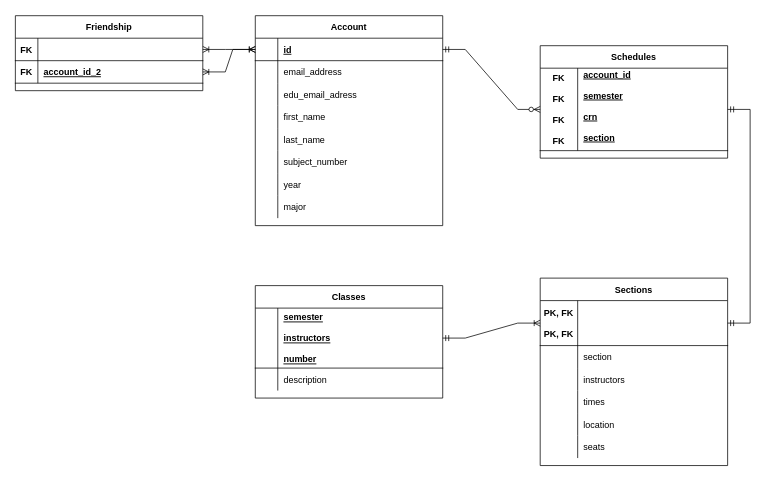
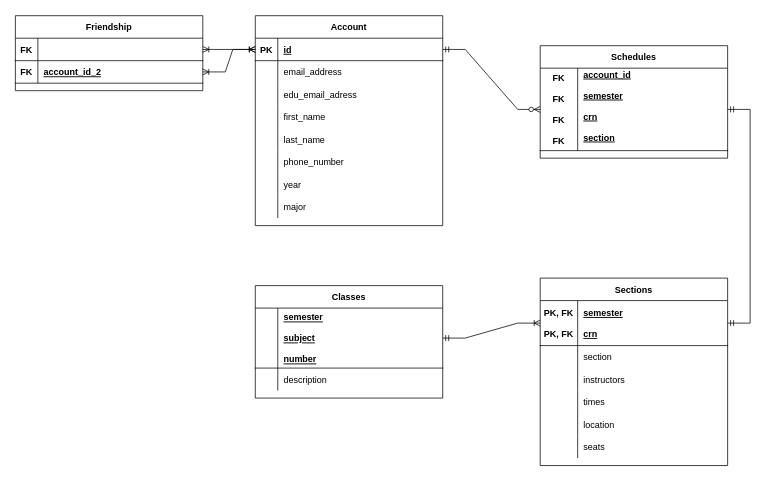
none -> (267, 49)
(319, 162) -> (314, 162)
(304, 317) -> (304, 317)
none -> (653, 323)
